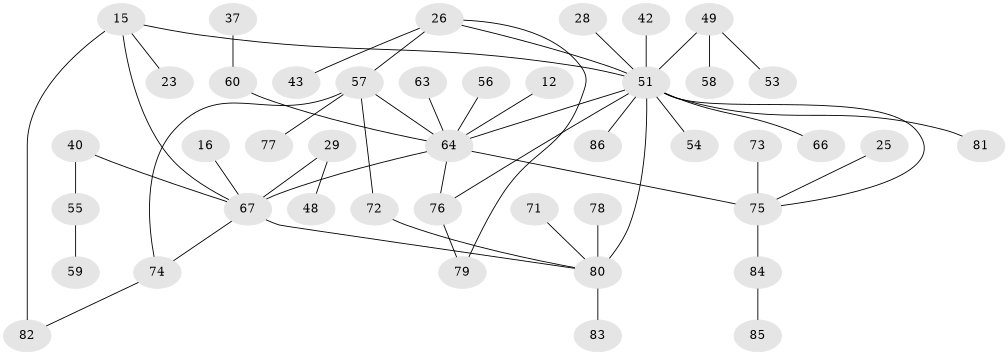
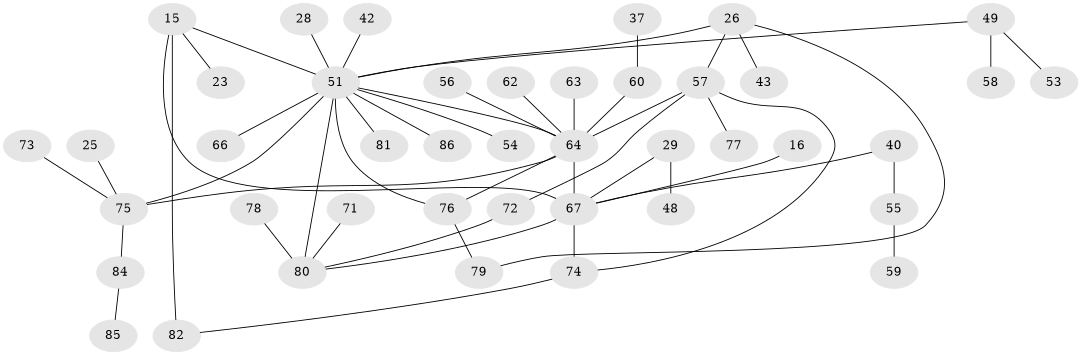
(549, 83) -> (511, 83)
(598, 336) -> none
